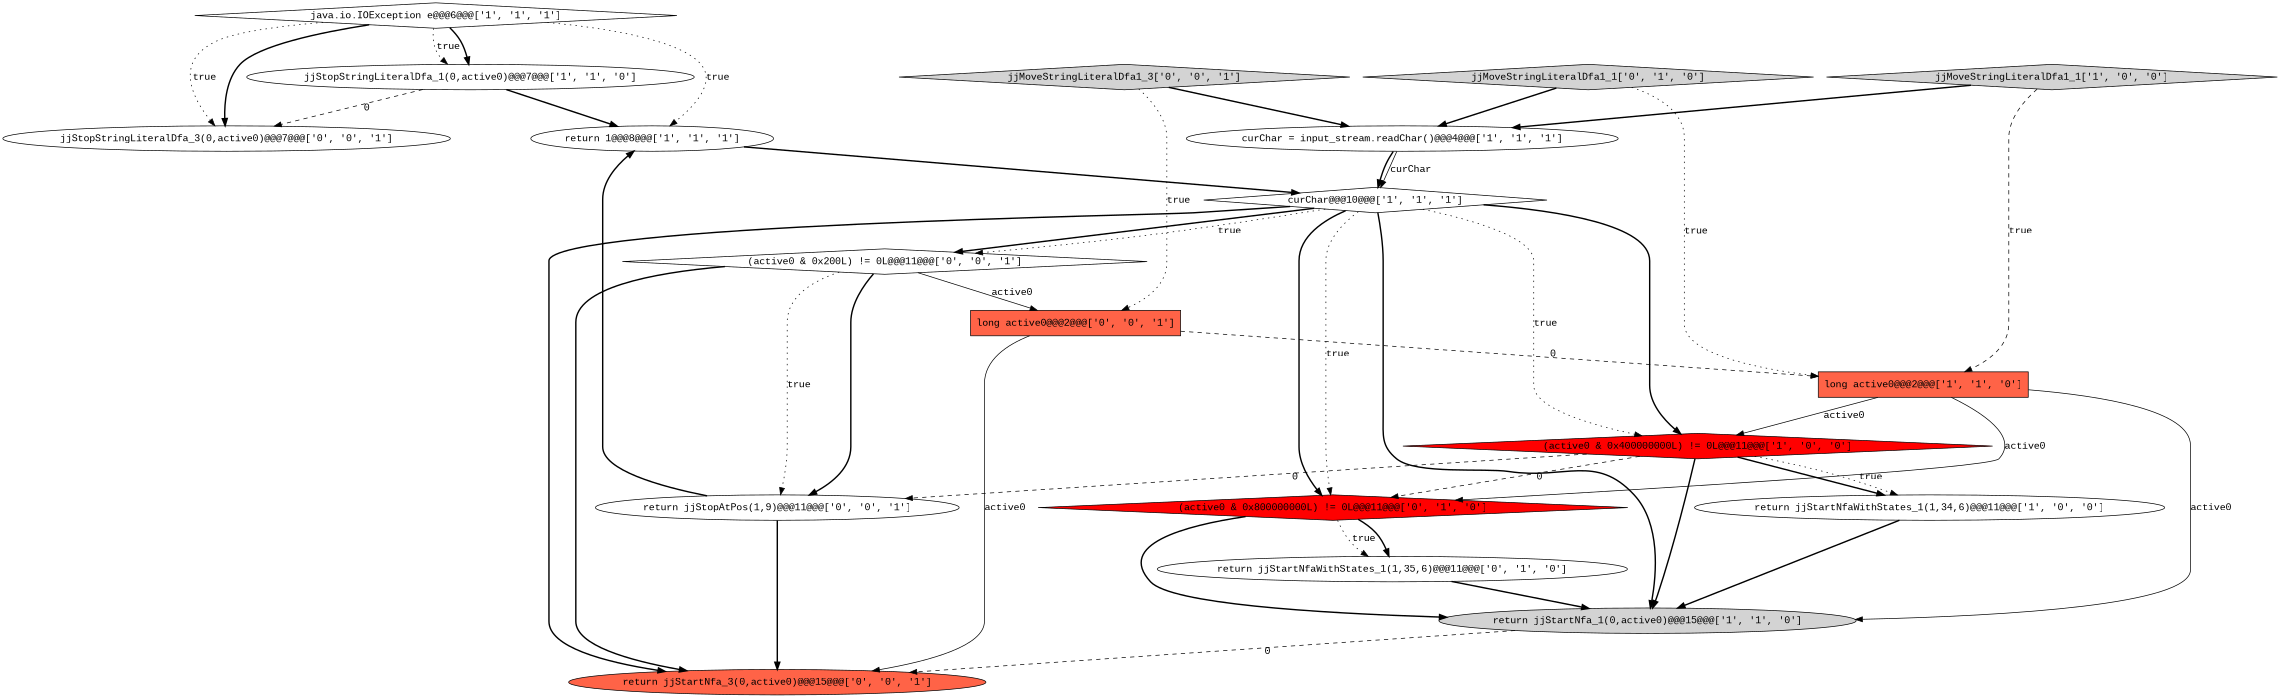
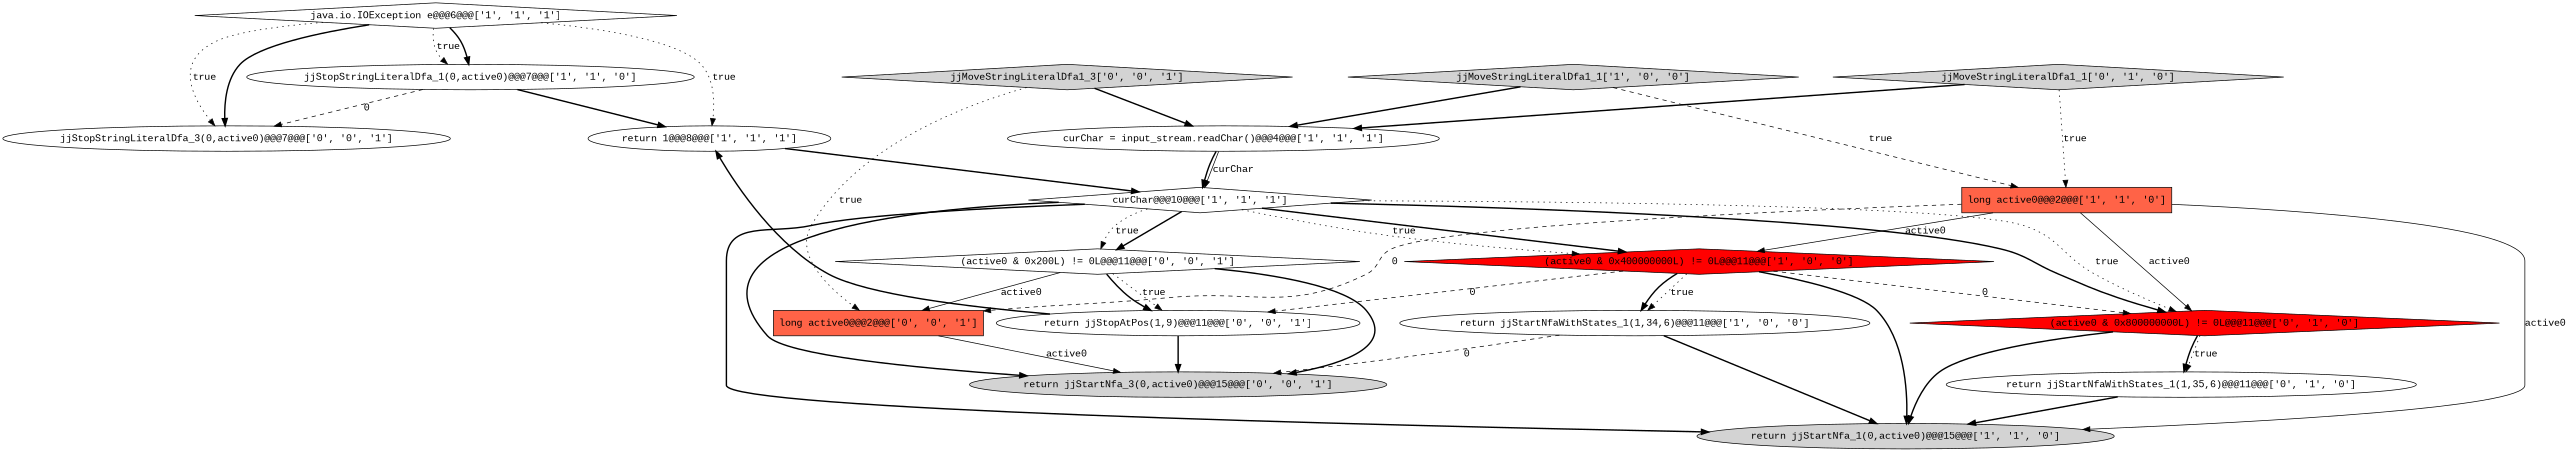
(1496, 354) -> (1493, 232)
(1216, 651) -> (1420, 355)
(777, 682) -> (1178, 385)
